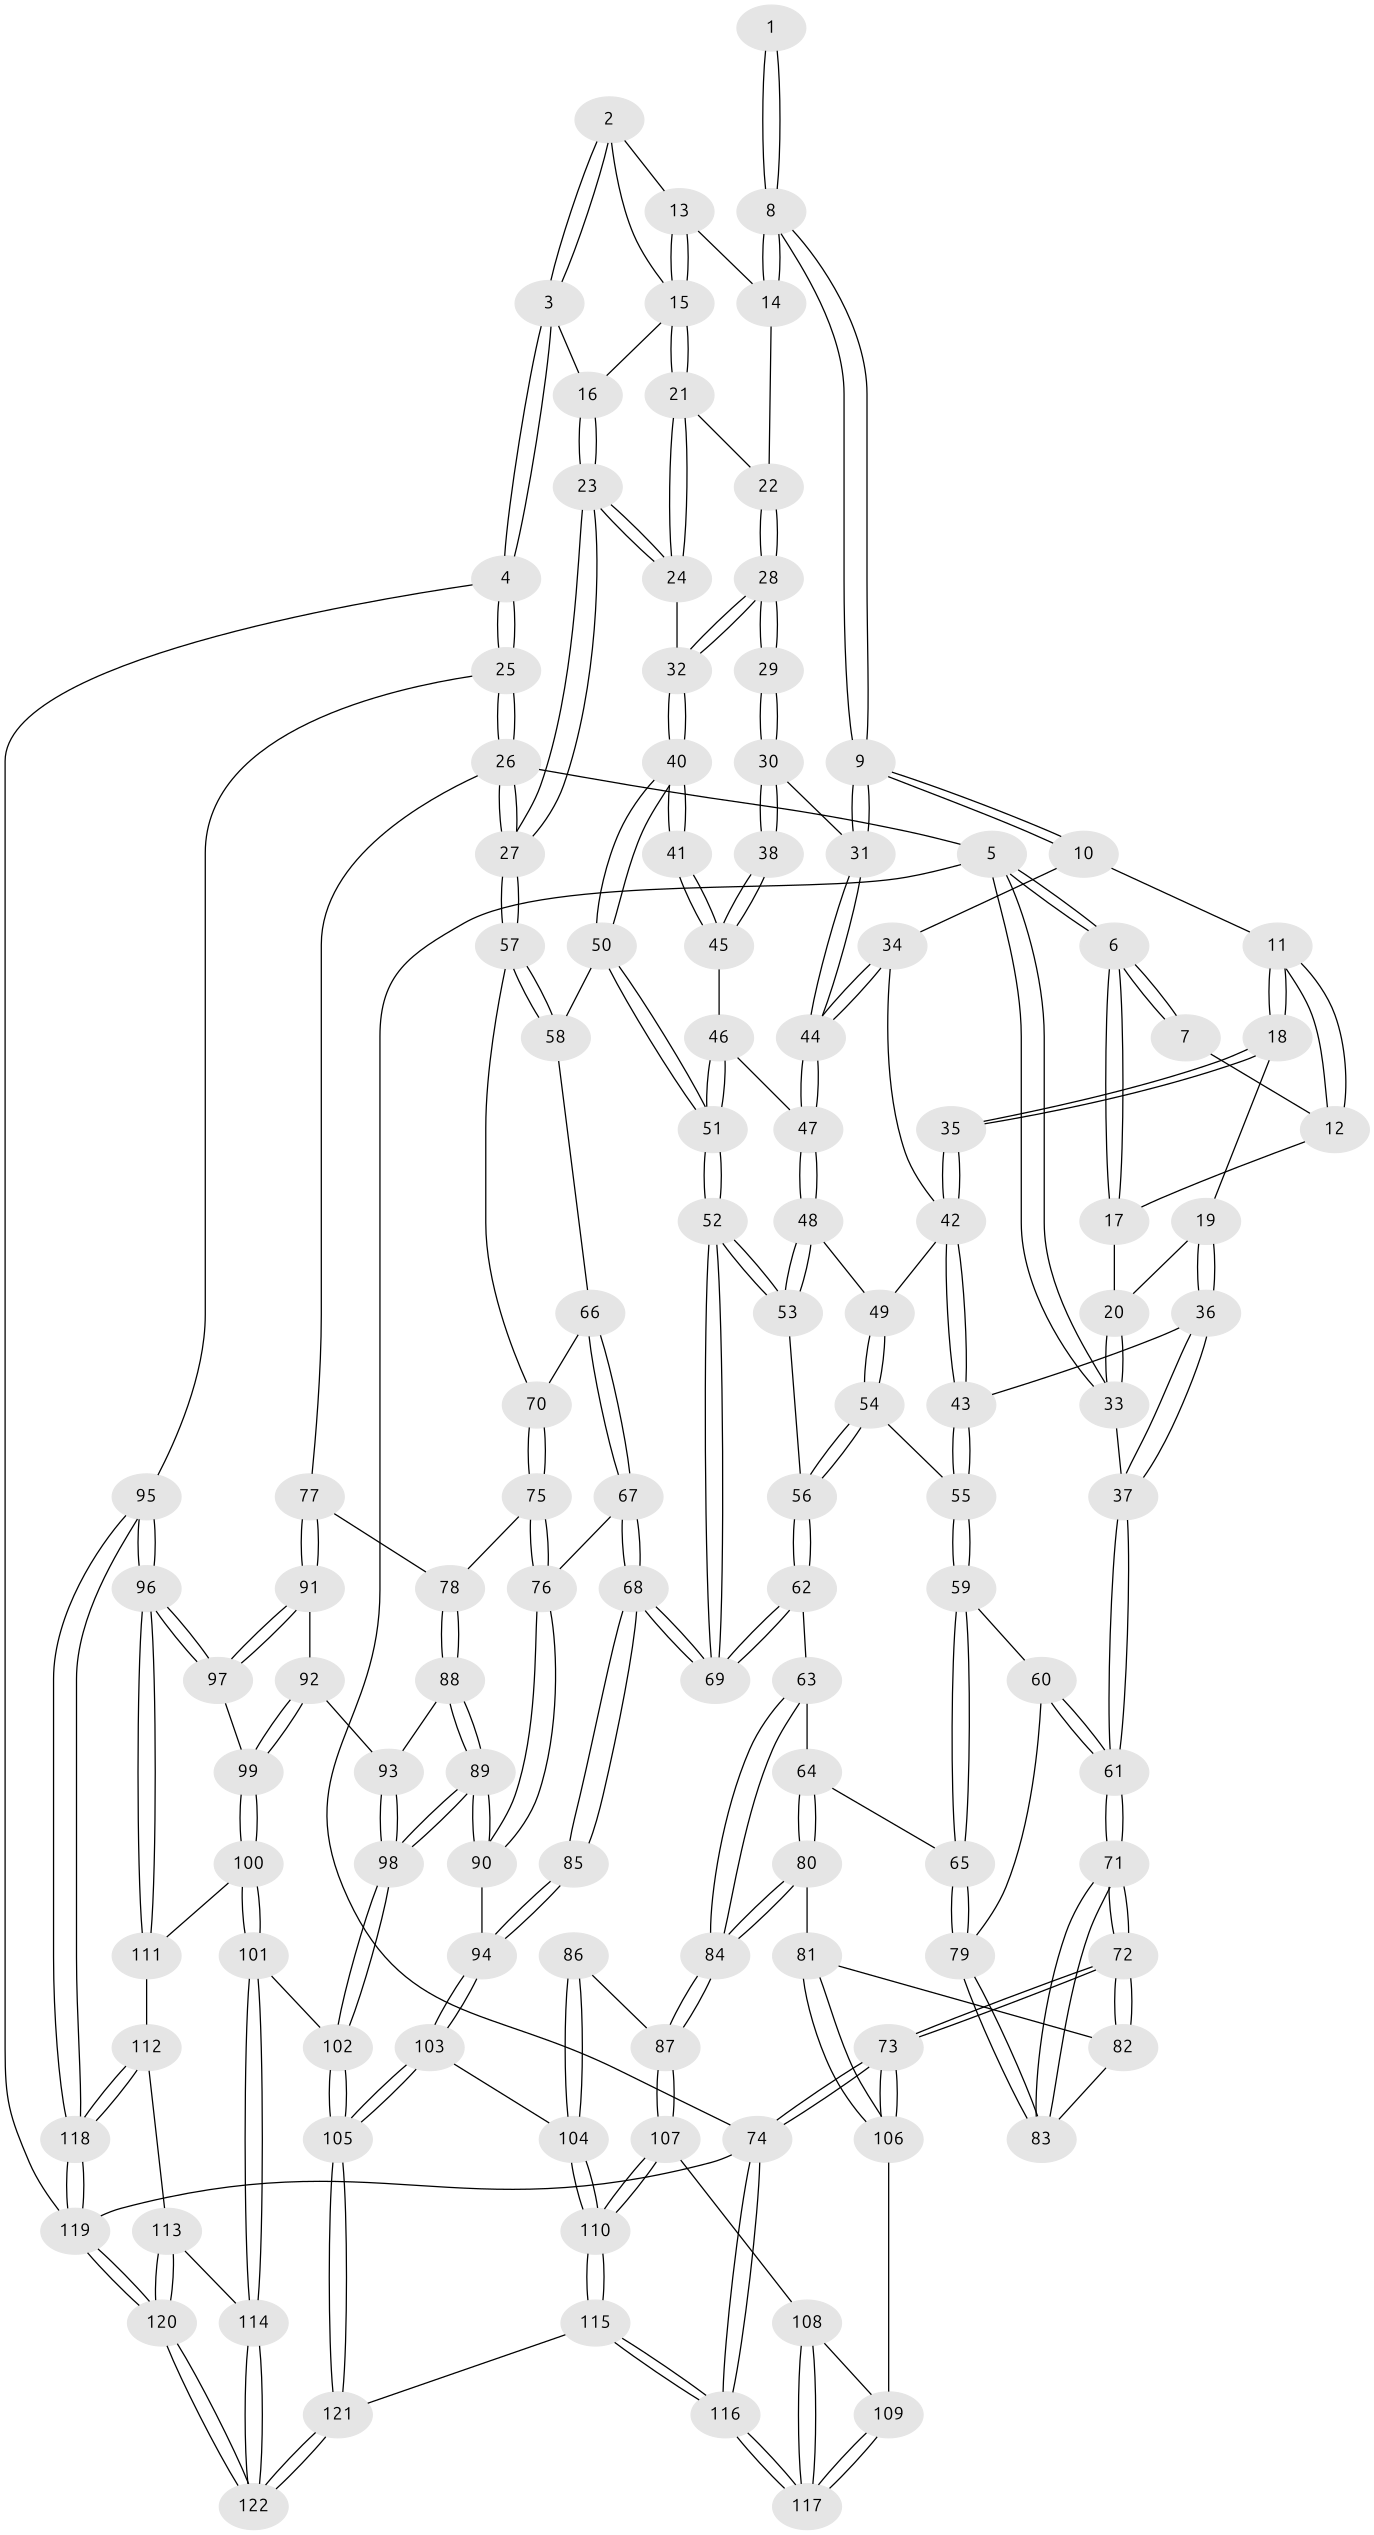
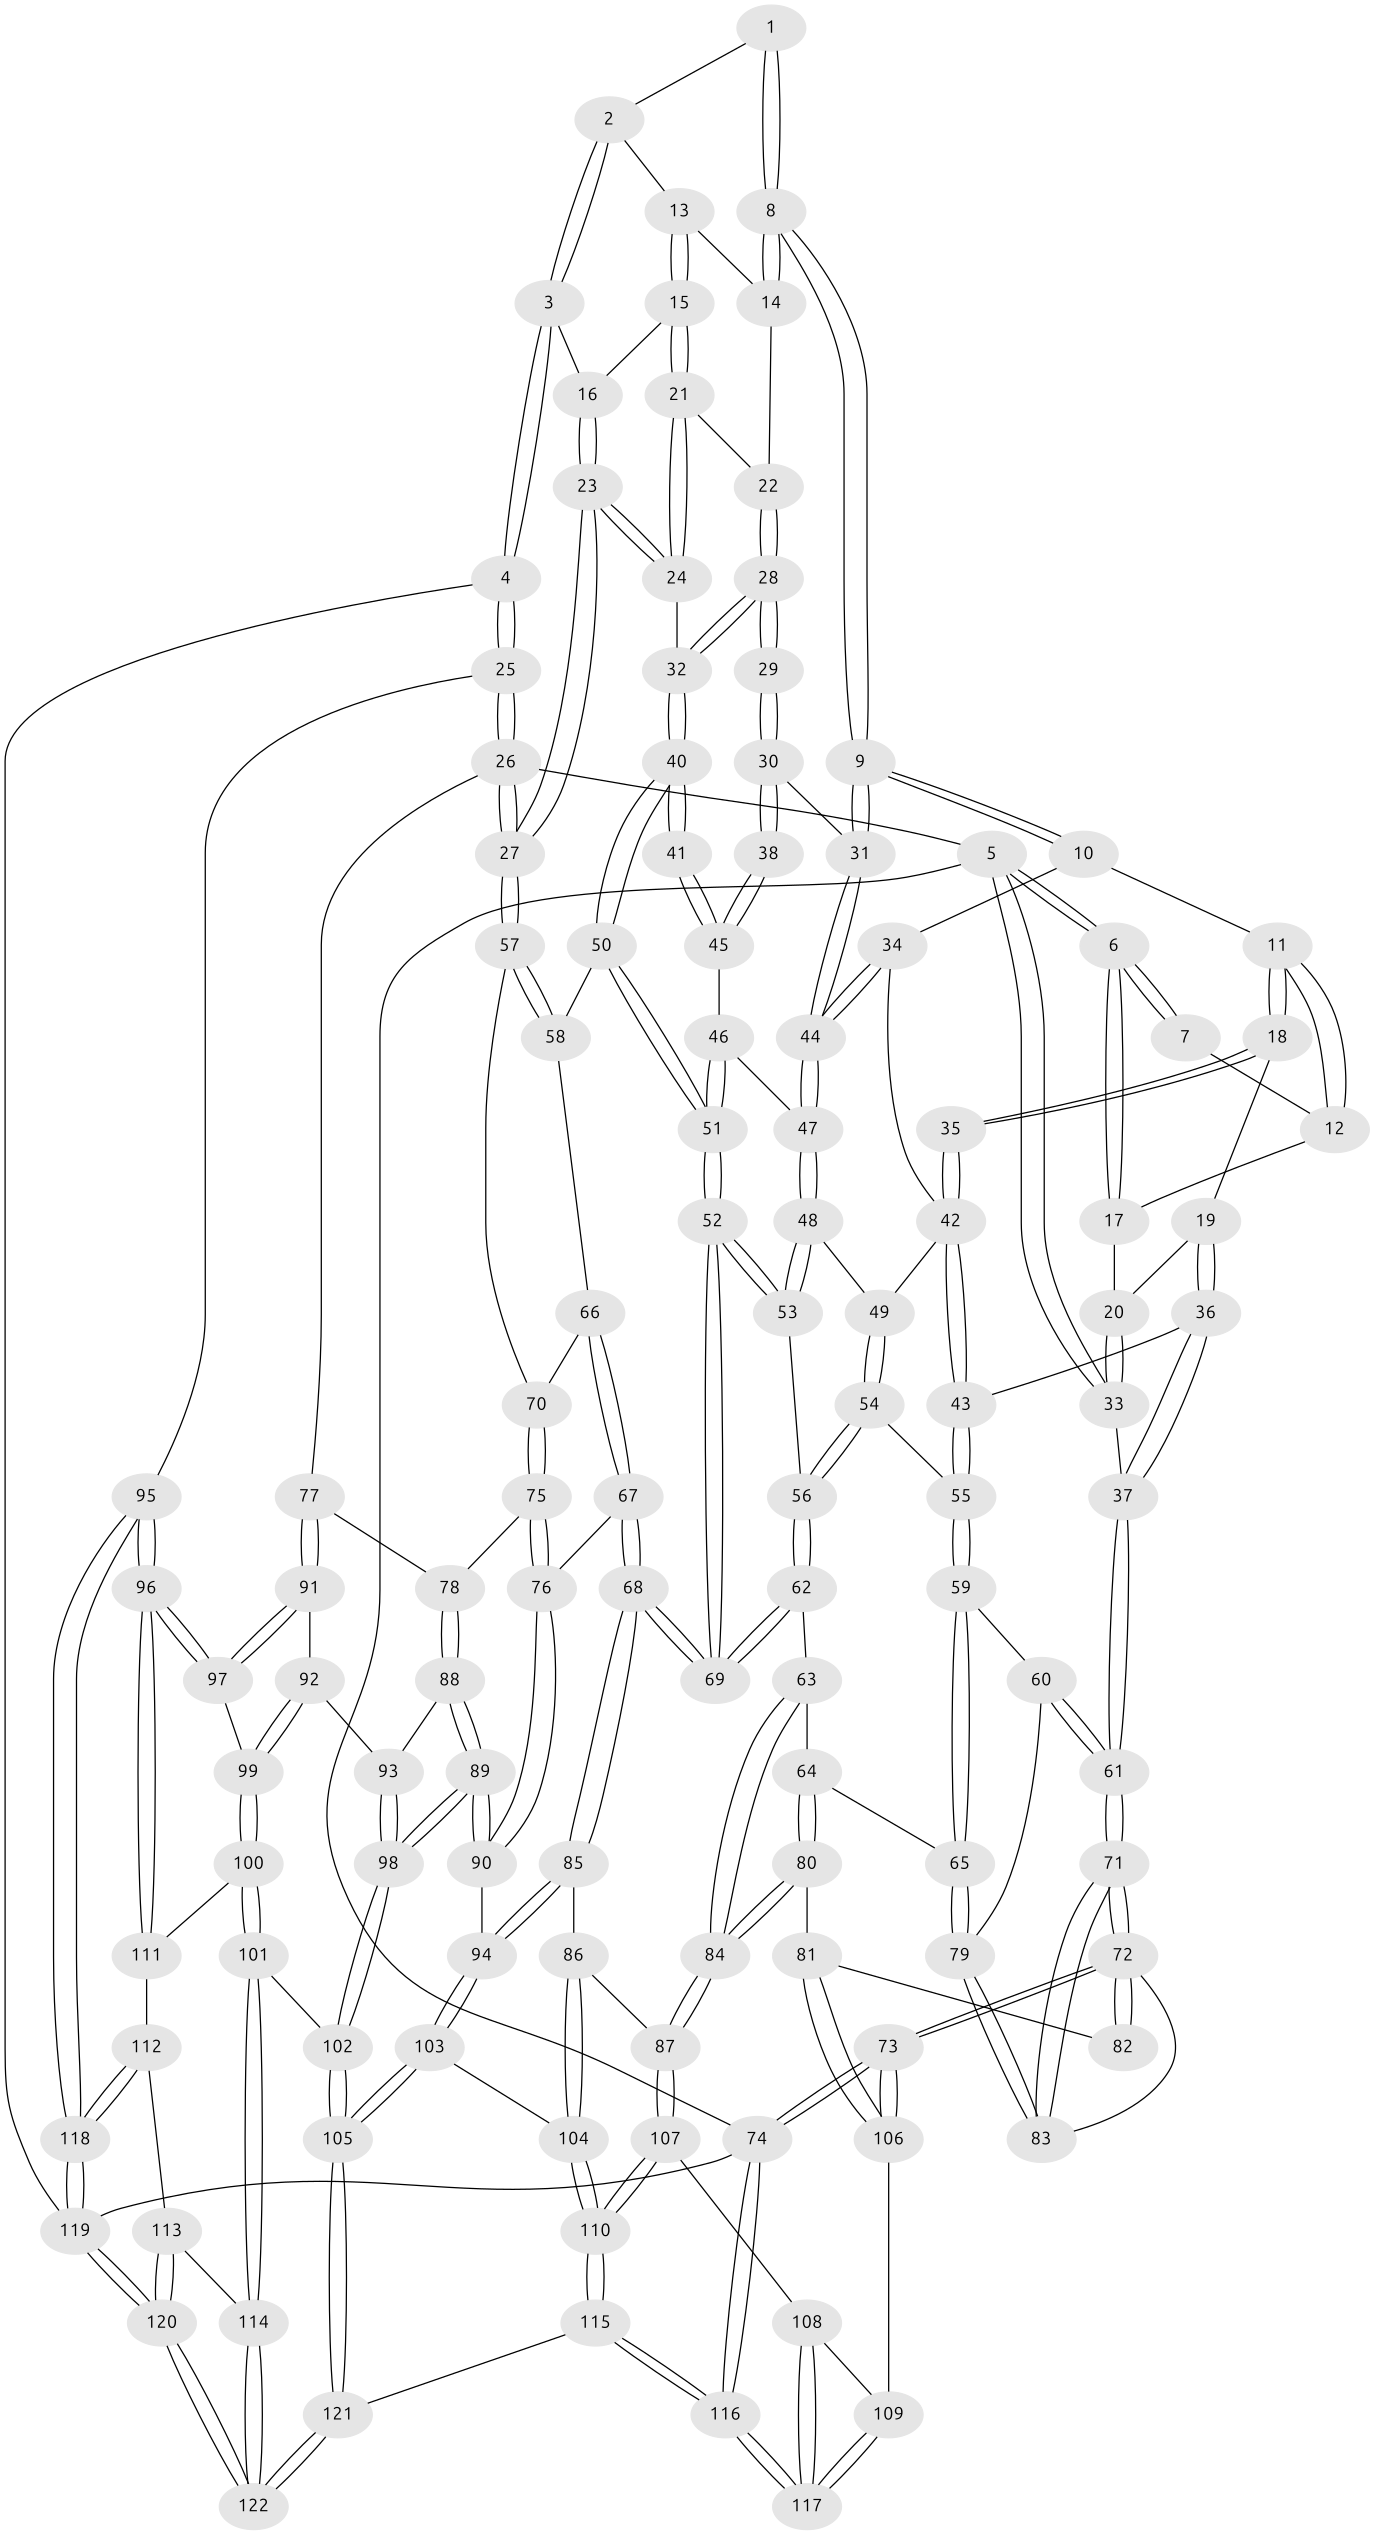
(627, 217) -> (691, 74)
none -> (574, 1910)
(1082, 2094) -> (1166, 2075)
